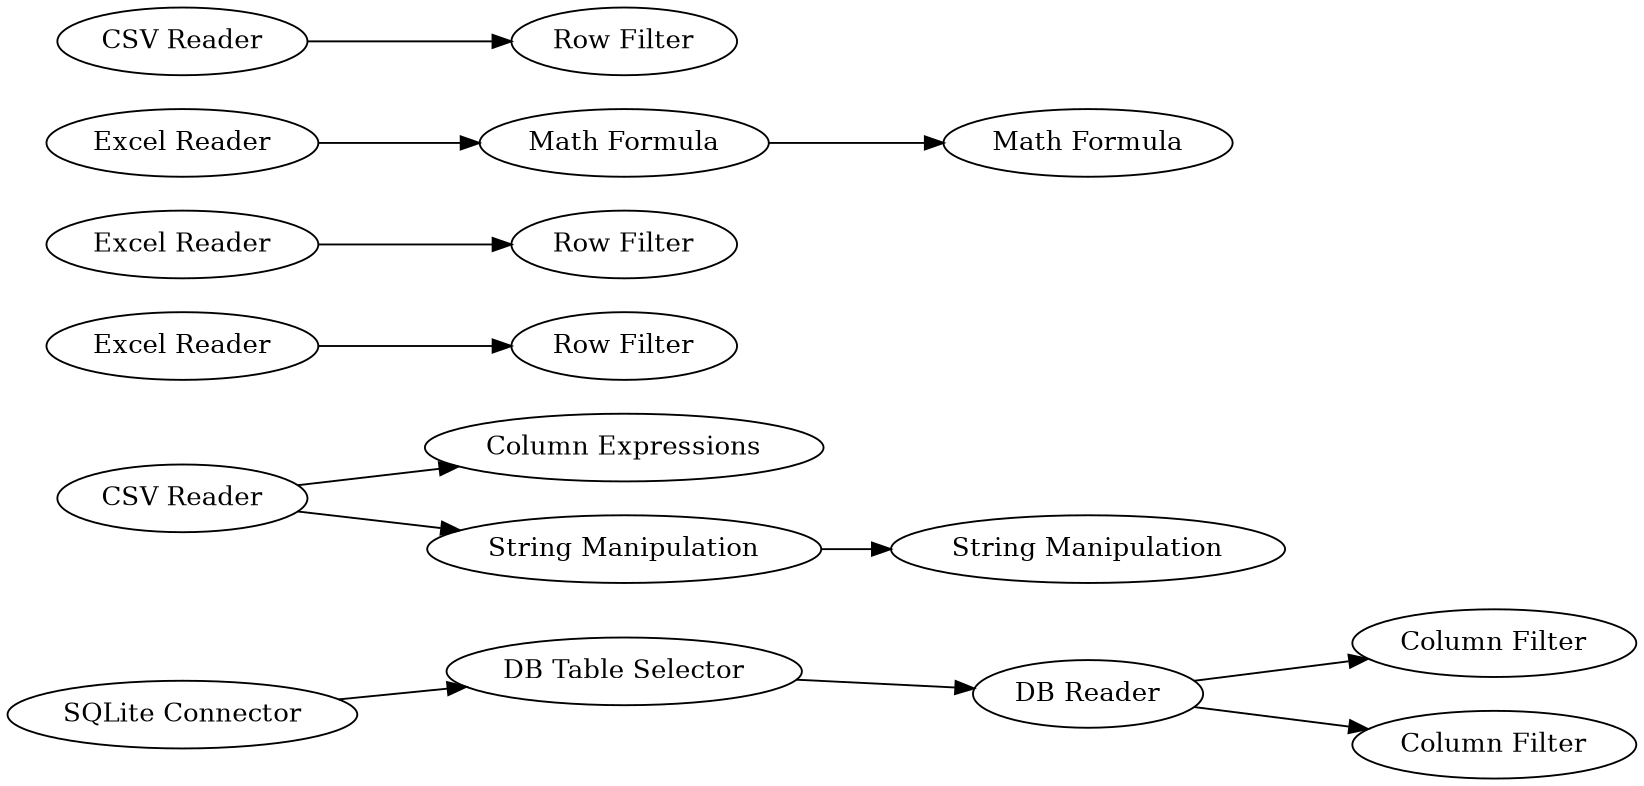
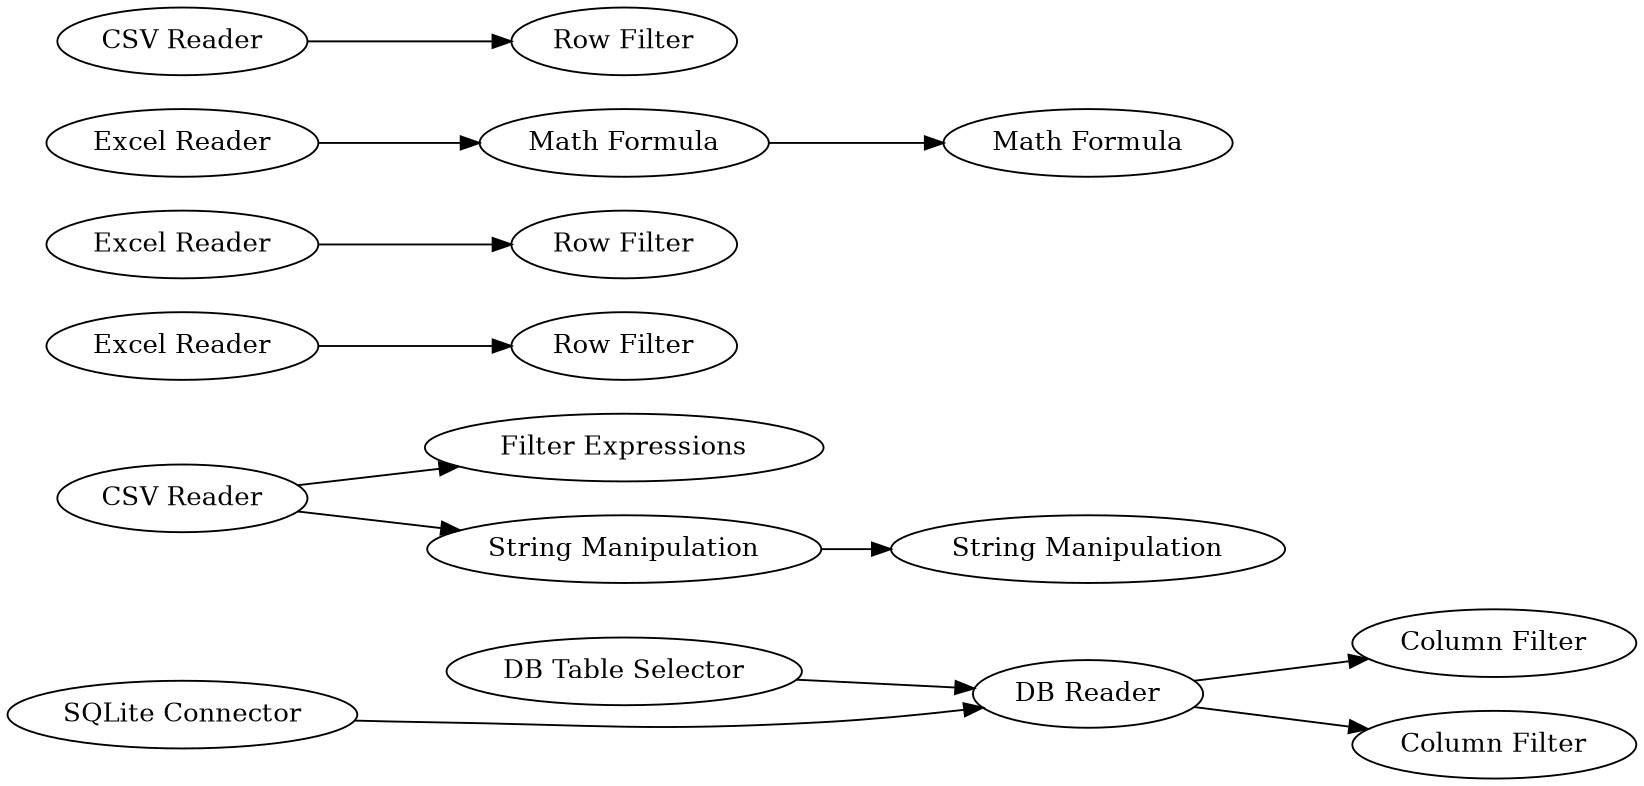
(624, 448) -> (624, 448)
(393, 694) -> (659, 727)
